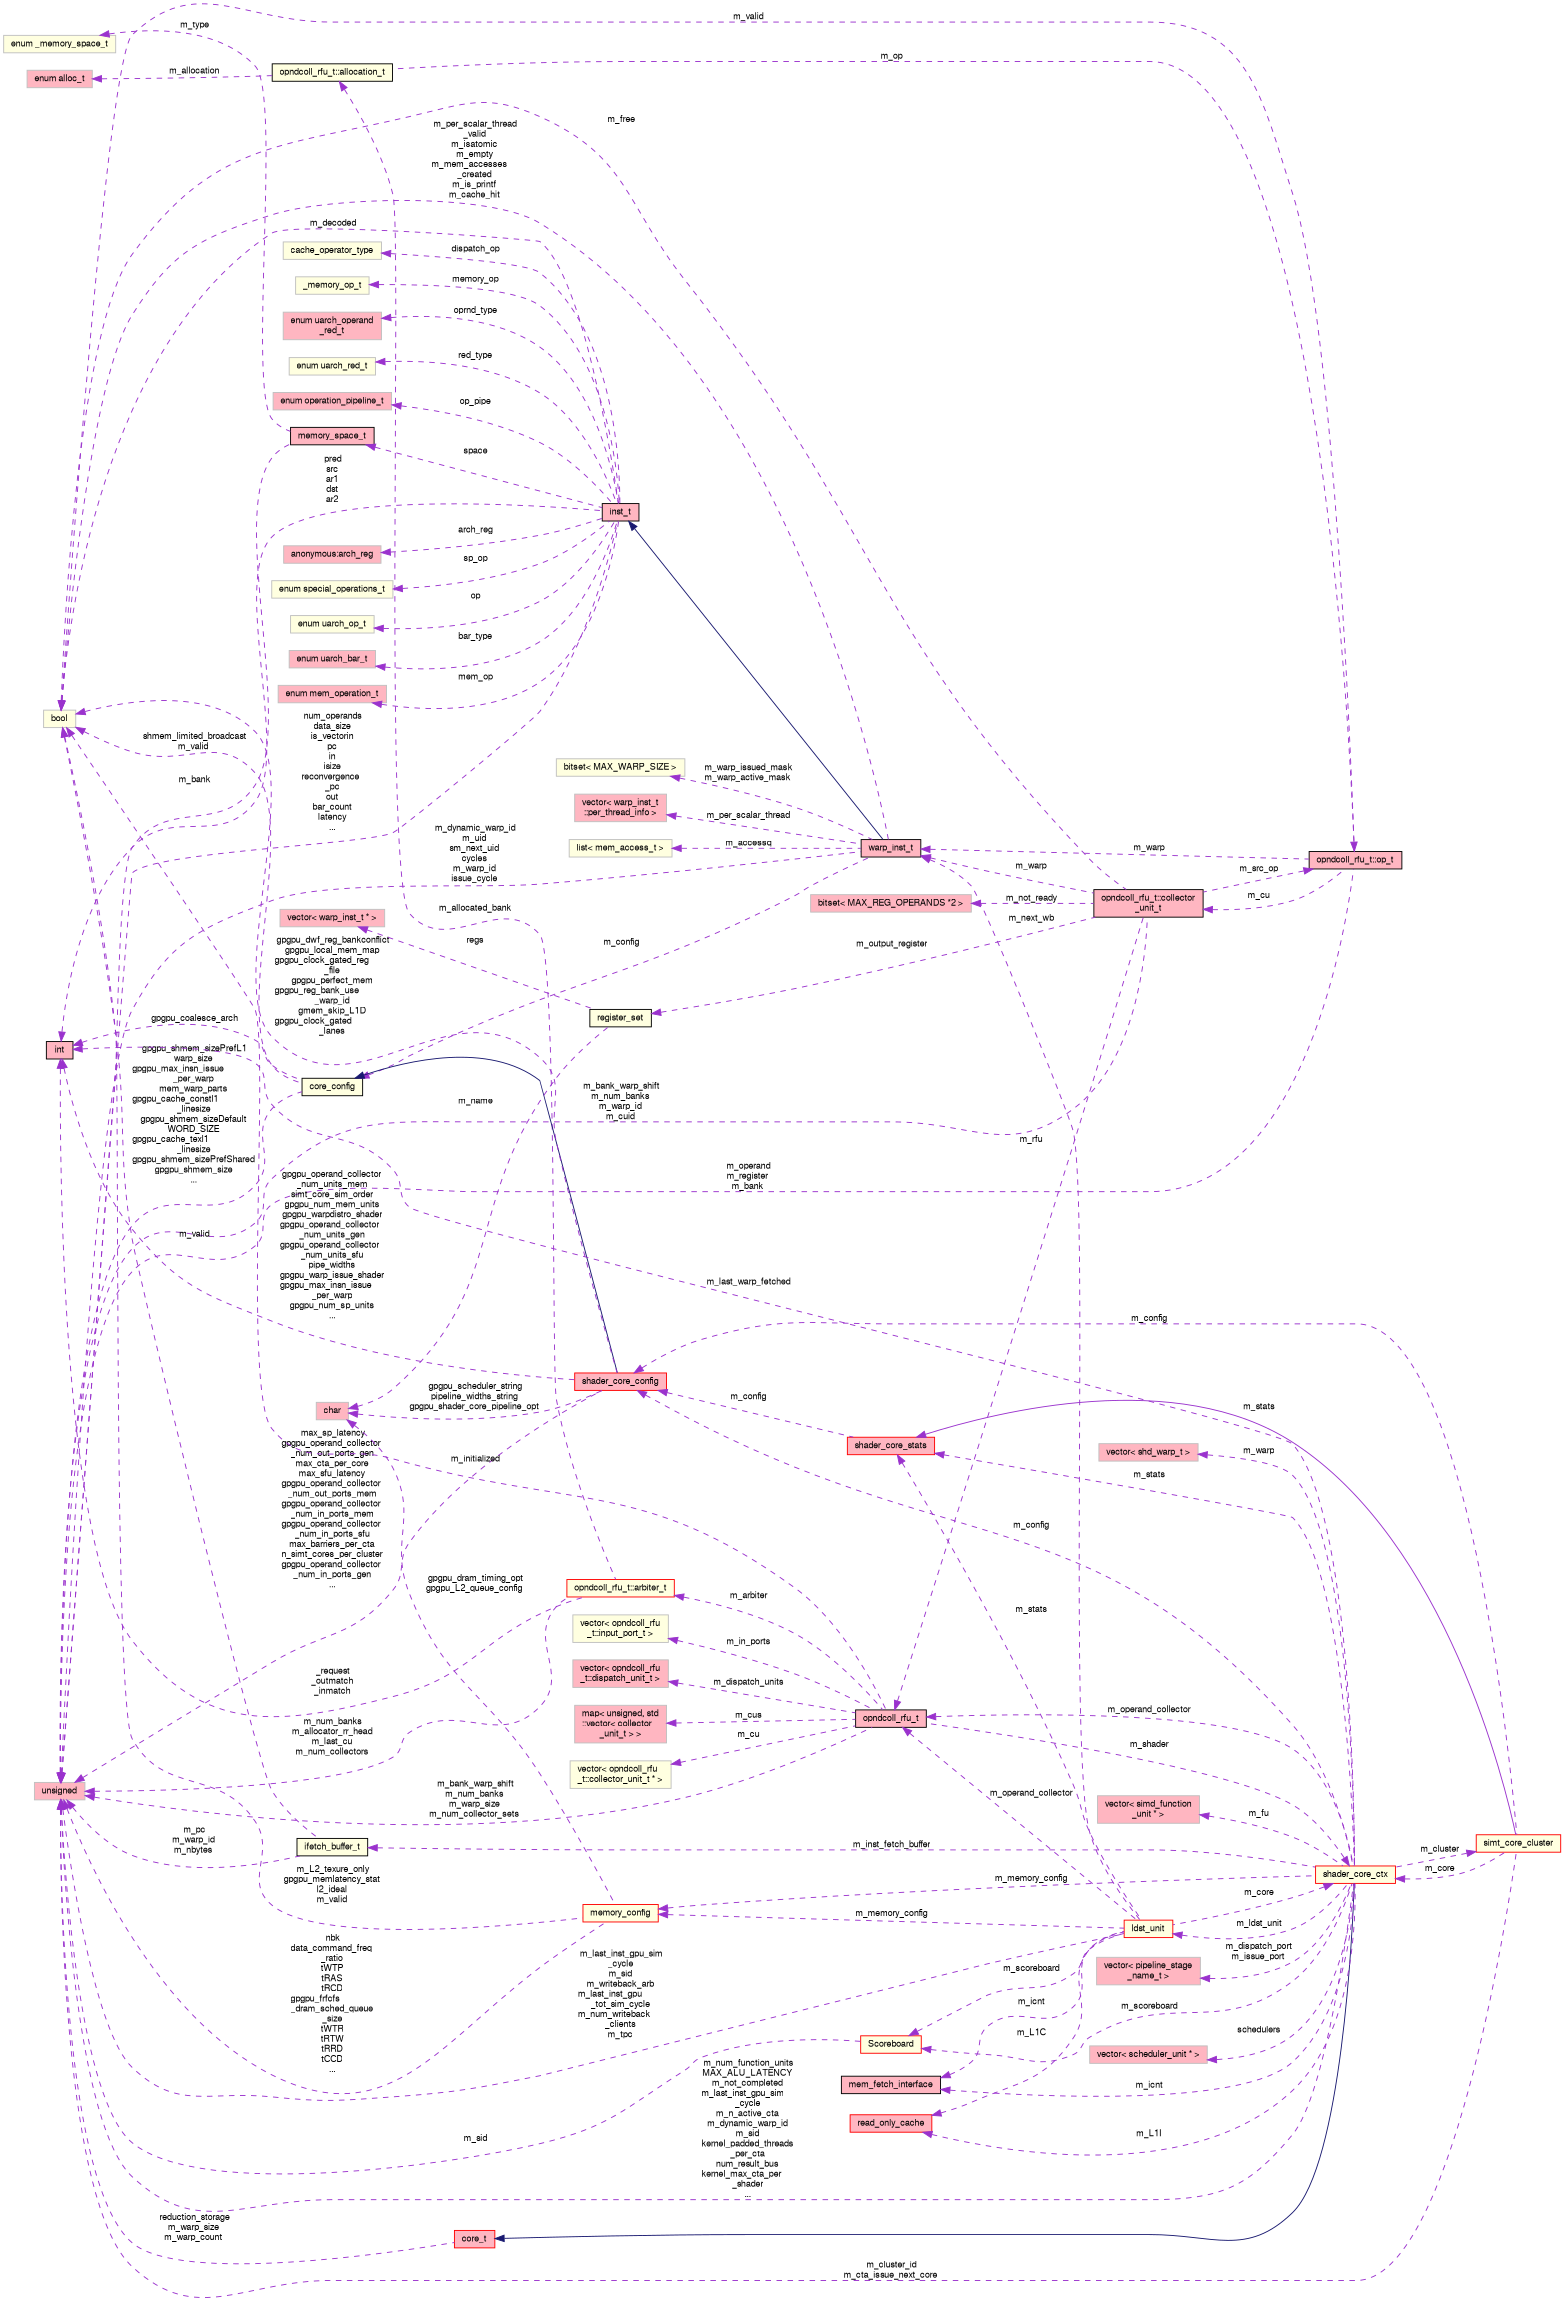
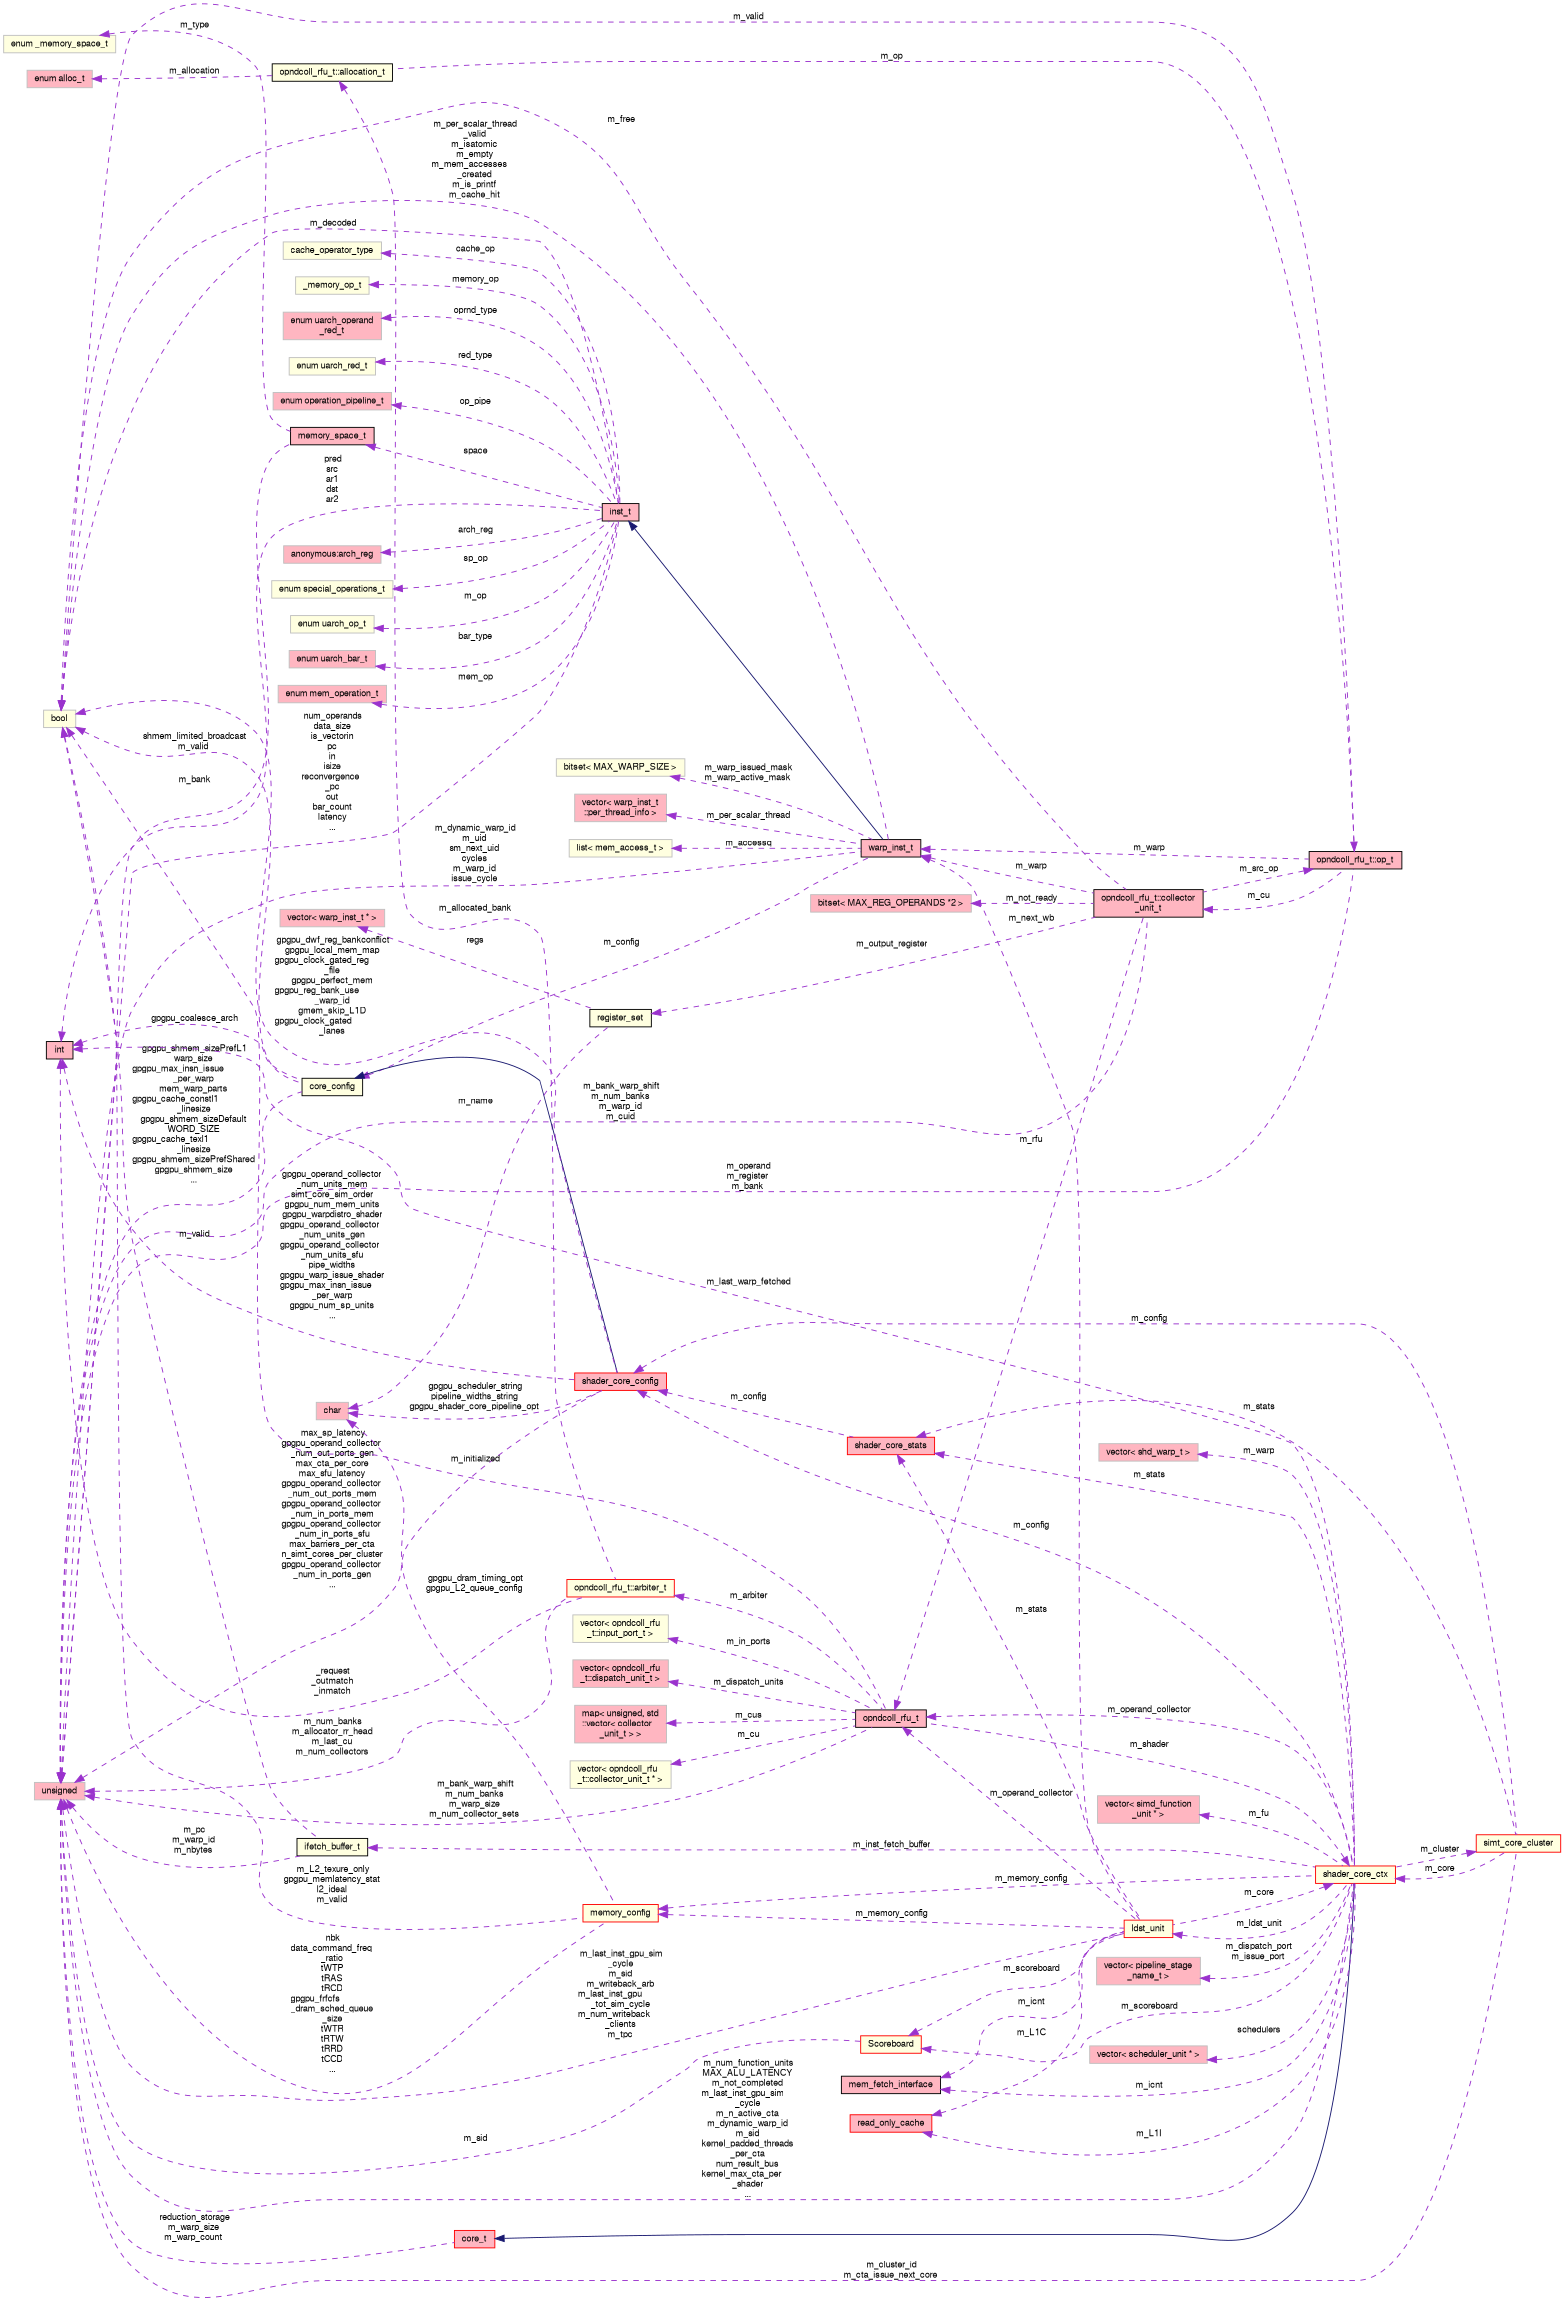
(475, 249) -> (475, 249)
(475, 596) -> (475, 596)
(1325, 1469) -> (1325, 1469)
